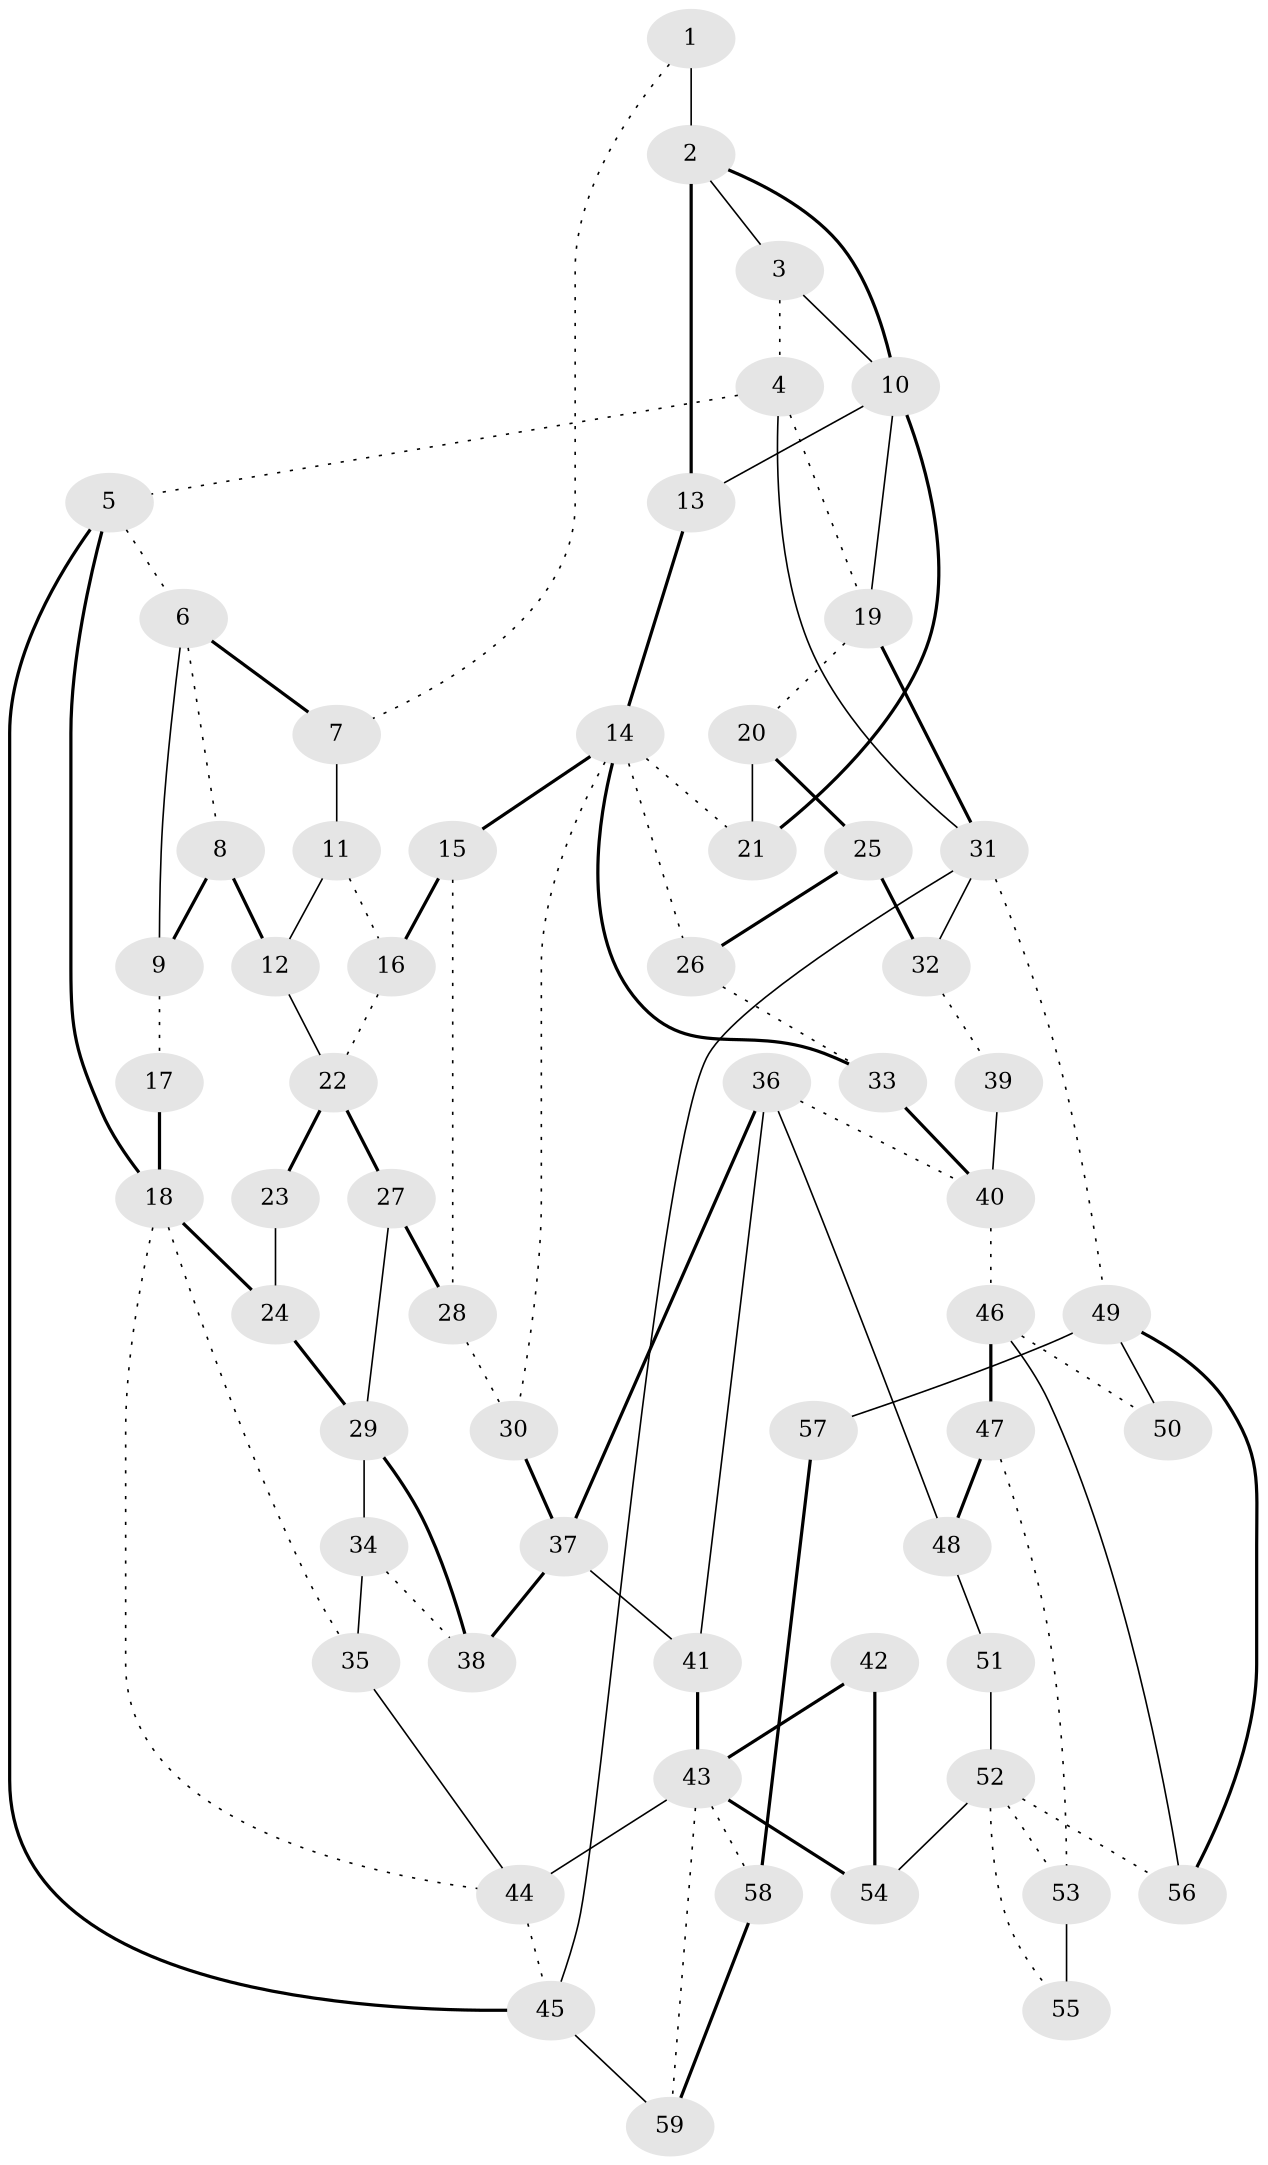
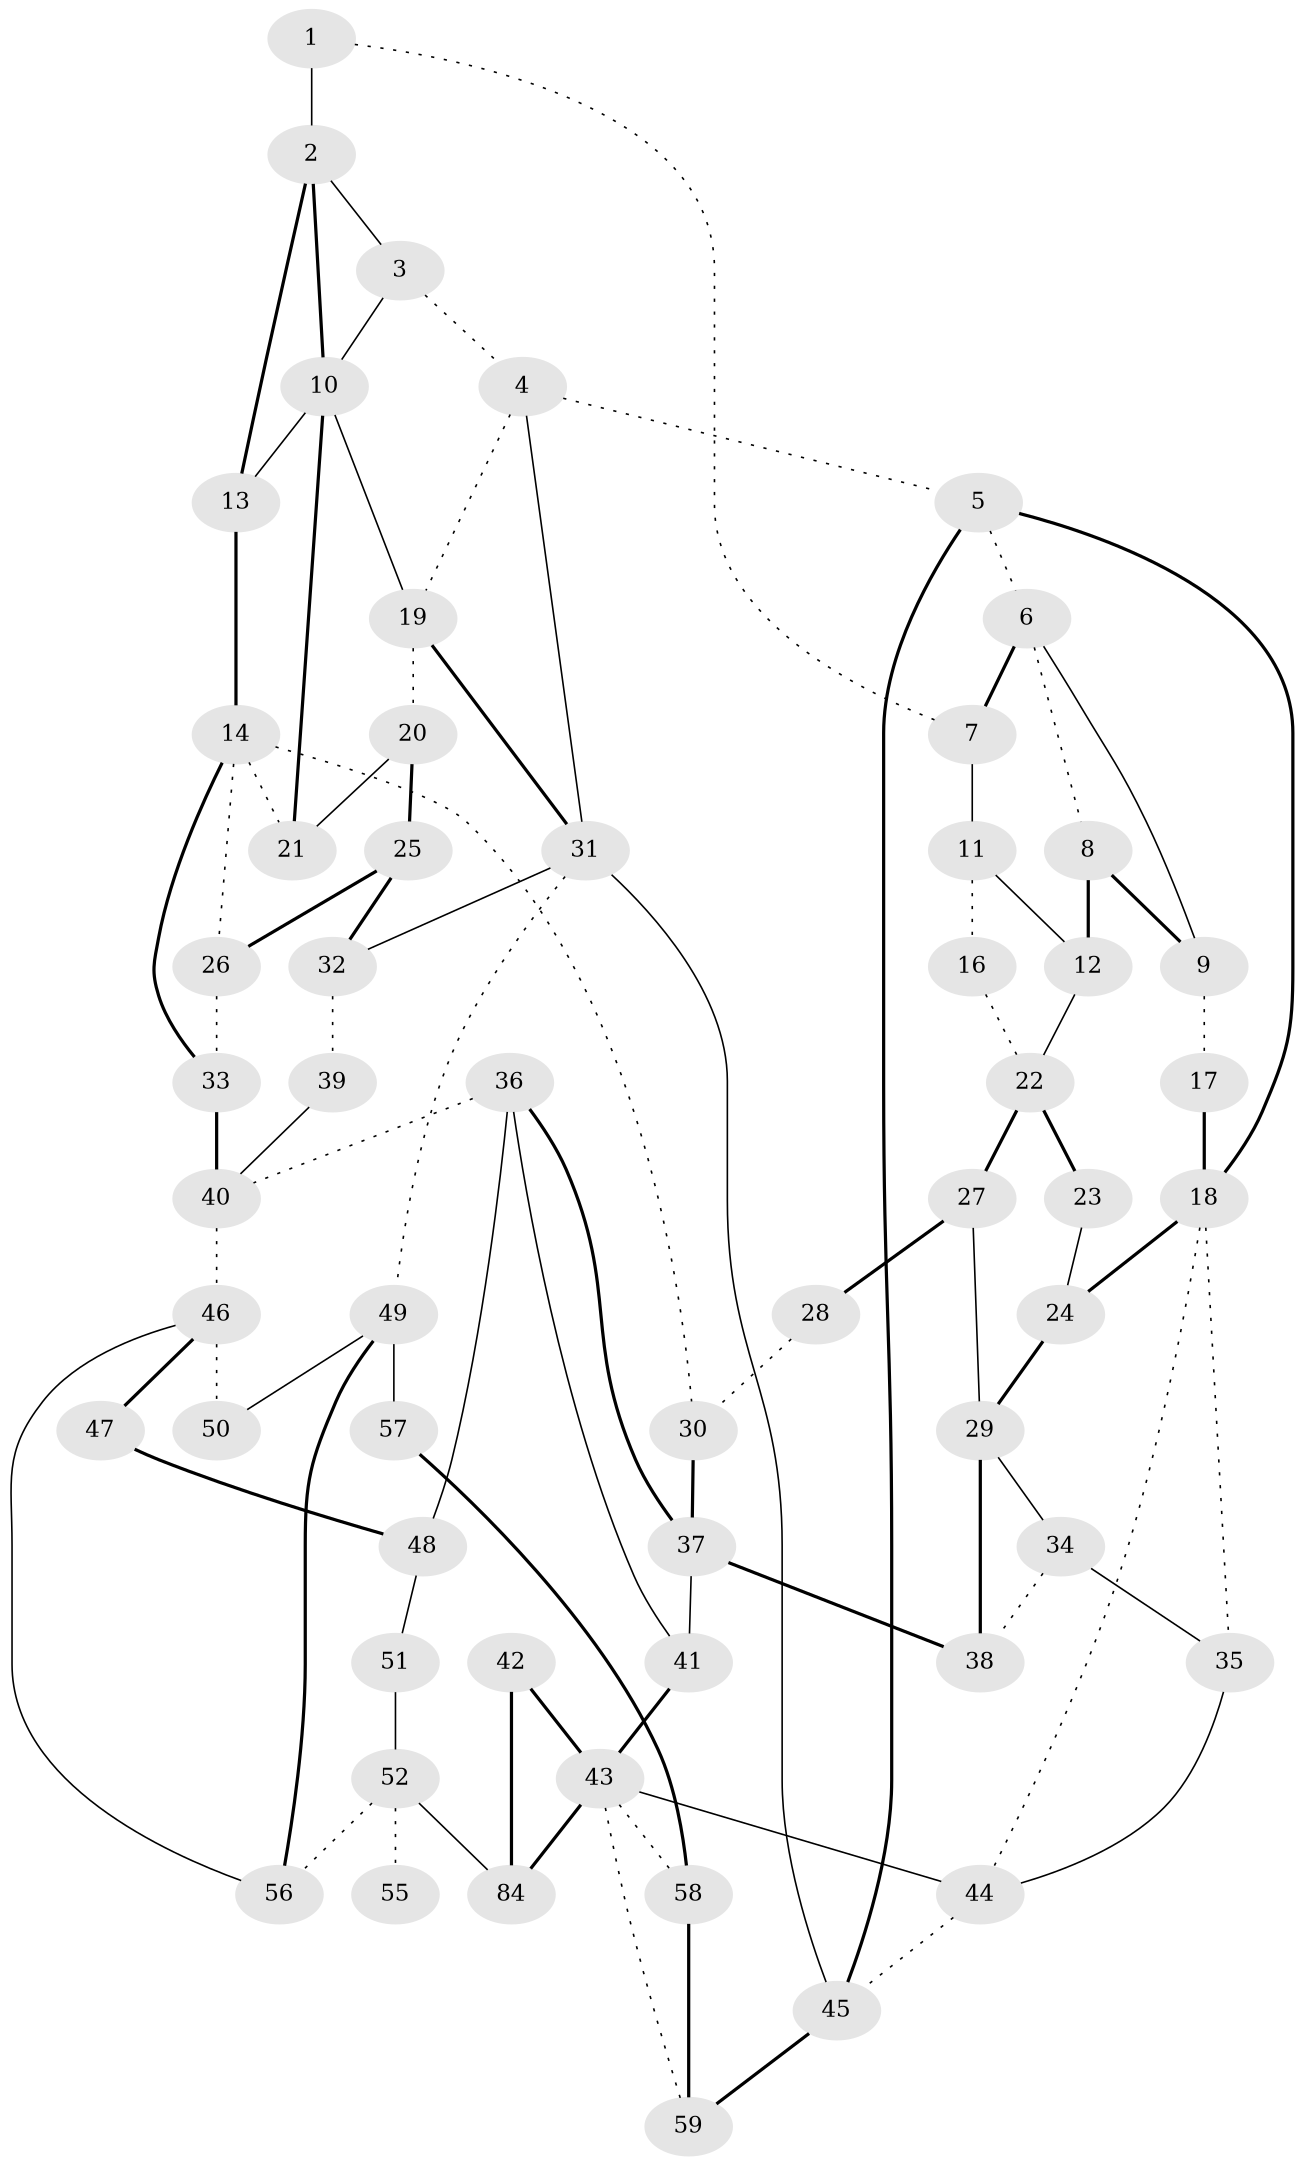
(453, 851) -> none
(875, 1895) -> (511, 1895)
(1067, 1895) -> none
(611, 2069) -> (763, 2069)
